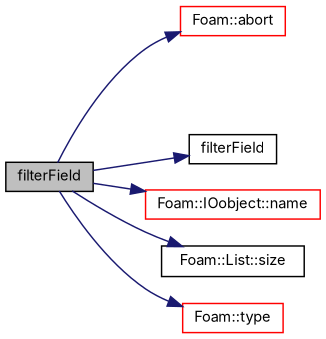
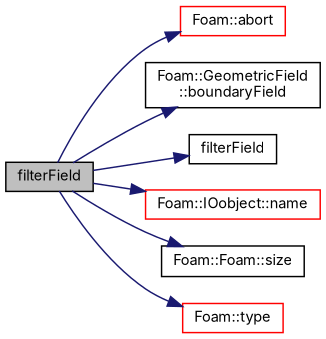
none -> (233, 85)
(233, 261) -> (233, 261)
